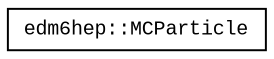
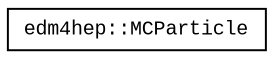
(137, 30) -> (137, 30)
